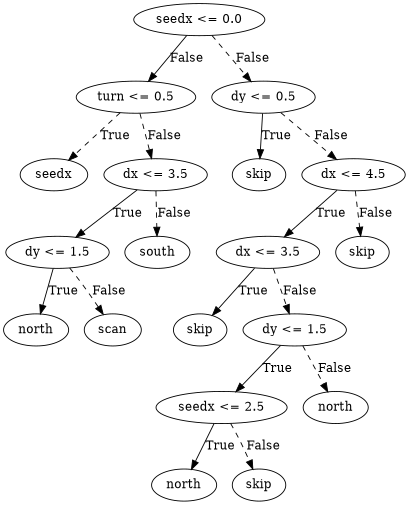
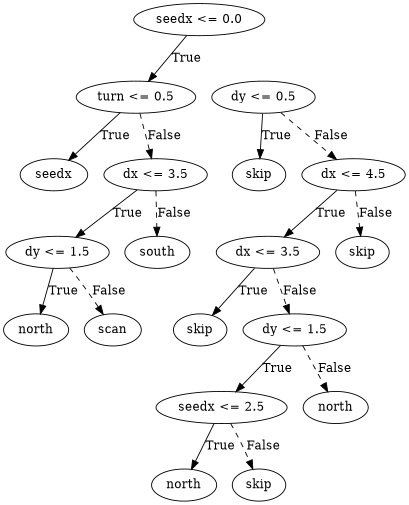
(229, 55) -> none
(187, 58) -> (187, 58)
(98, 133) -> (98, 133)
